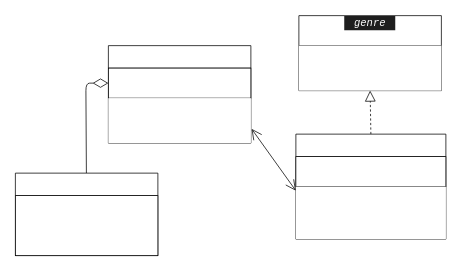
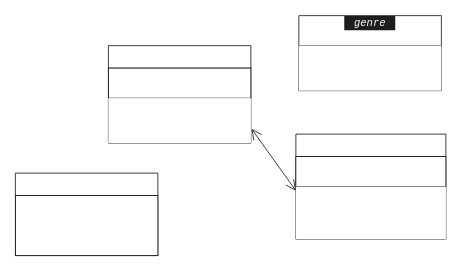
(371, 117) -> none
(86, 126) -> none
